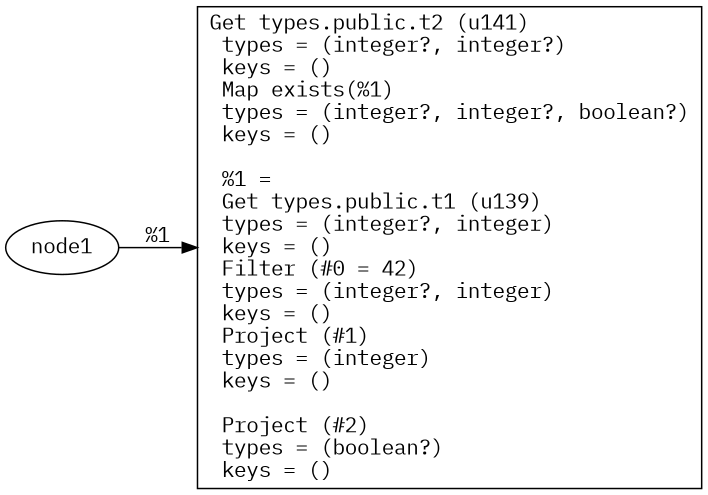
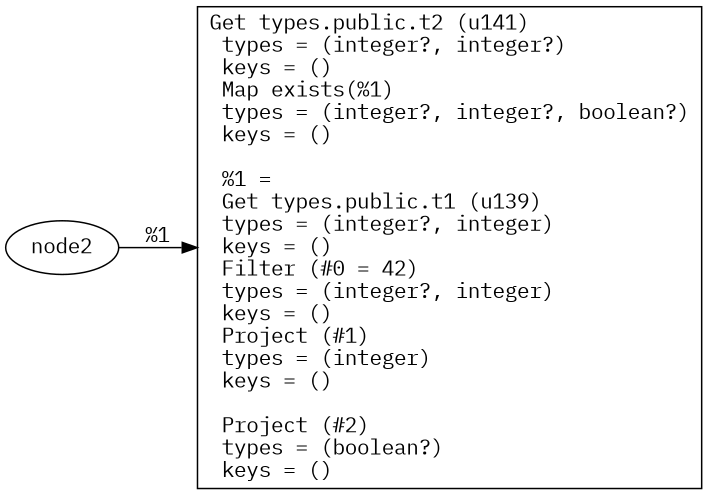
(62, 248) -> (62, 248)
